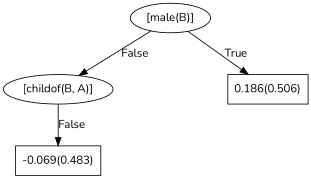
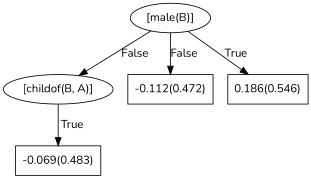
none -> (170, 89)
(268, 89) -> (268, 89)
(72, 125) -> (72, 125)
